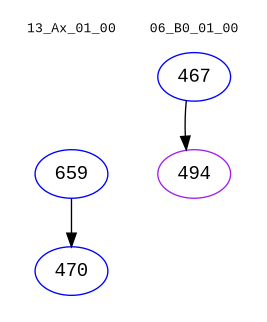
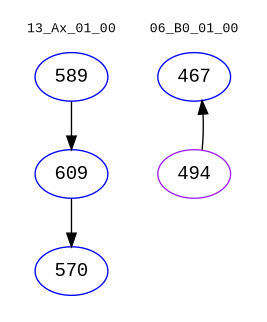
none -> (71, 77)
(185, 118) -> (203, 132)
(71, 174) -> (71, 174)
(71, 271) -> (71, 271)
